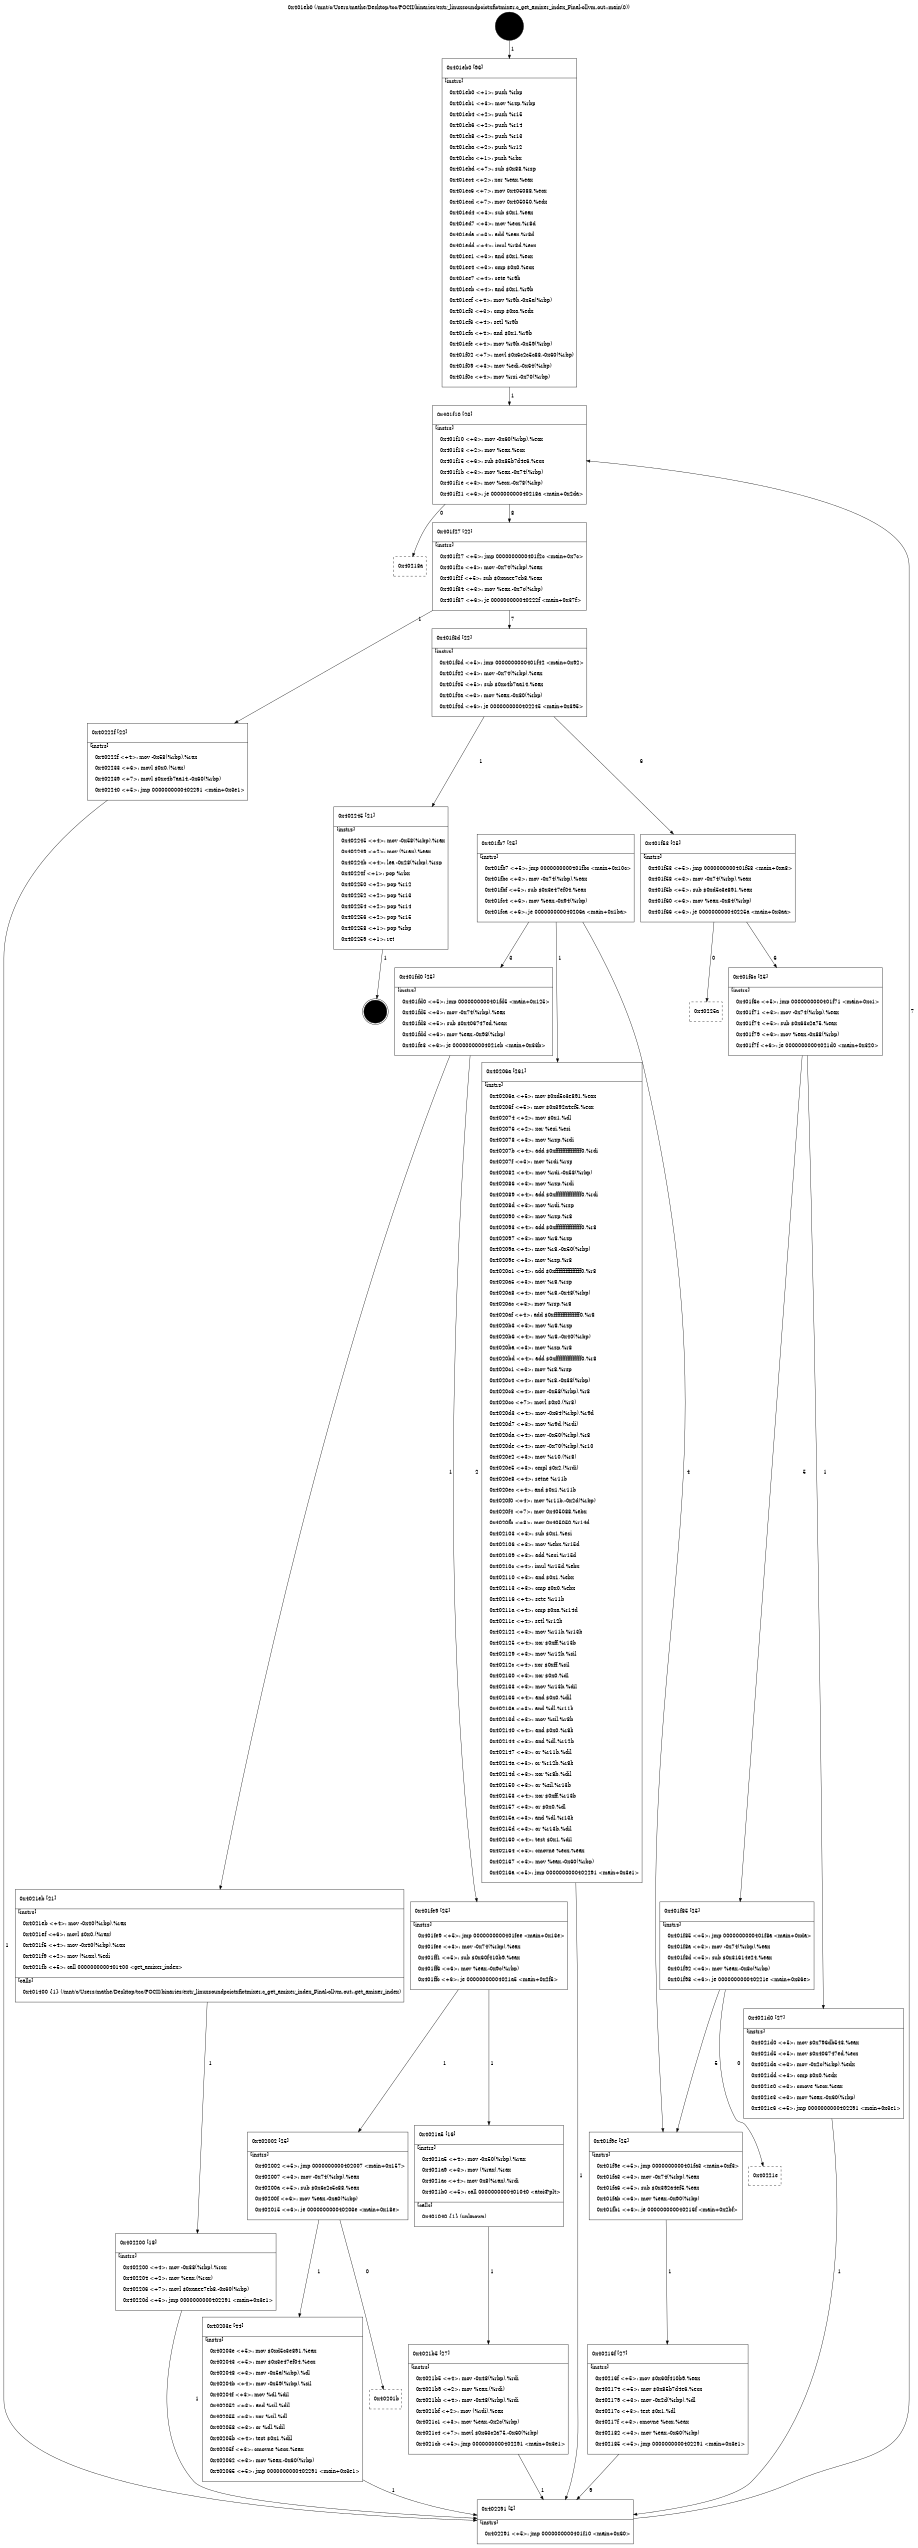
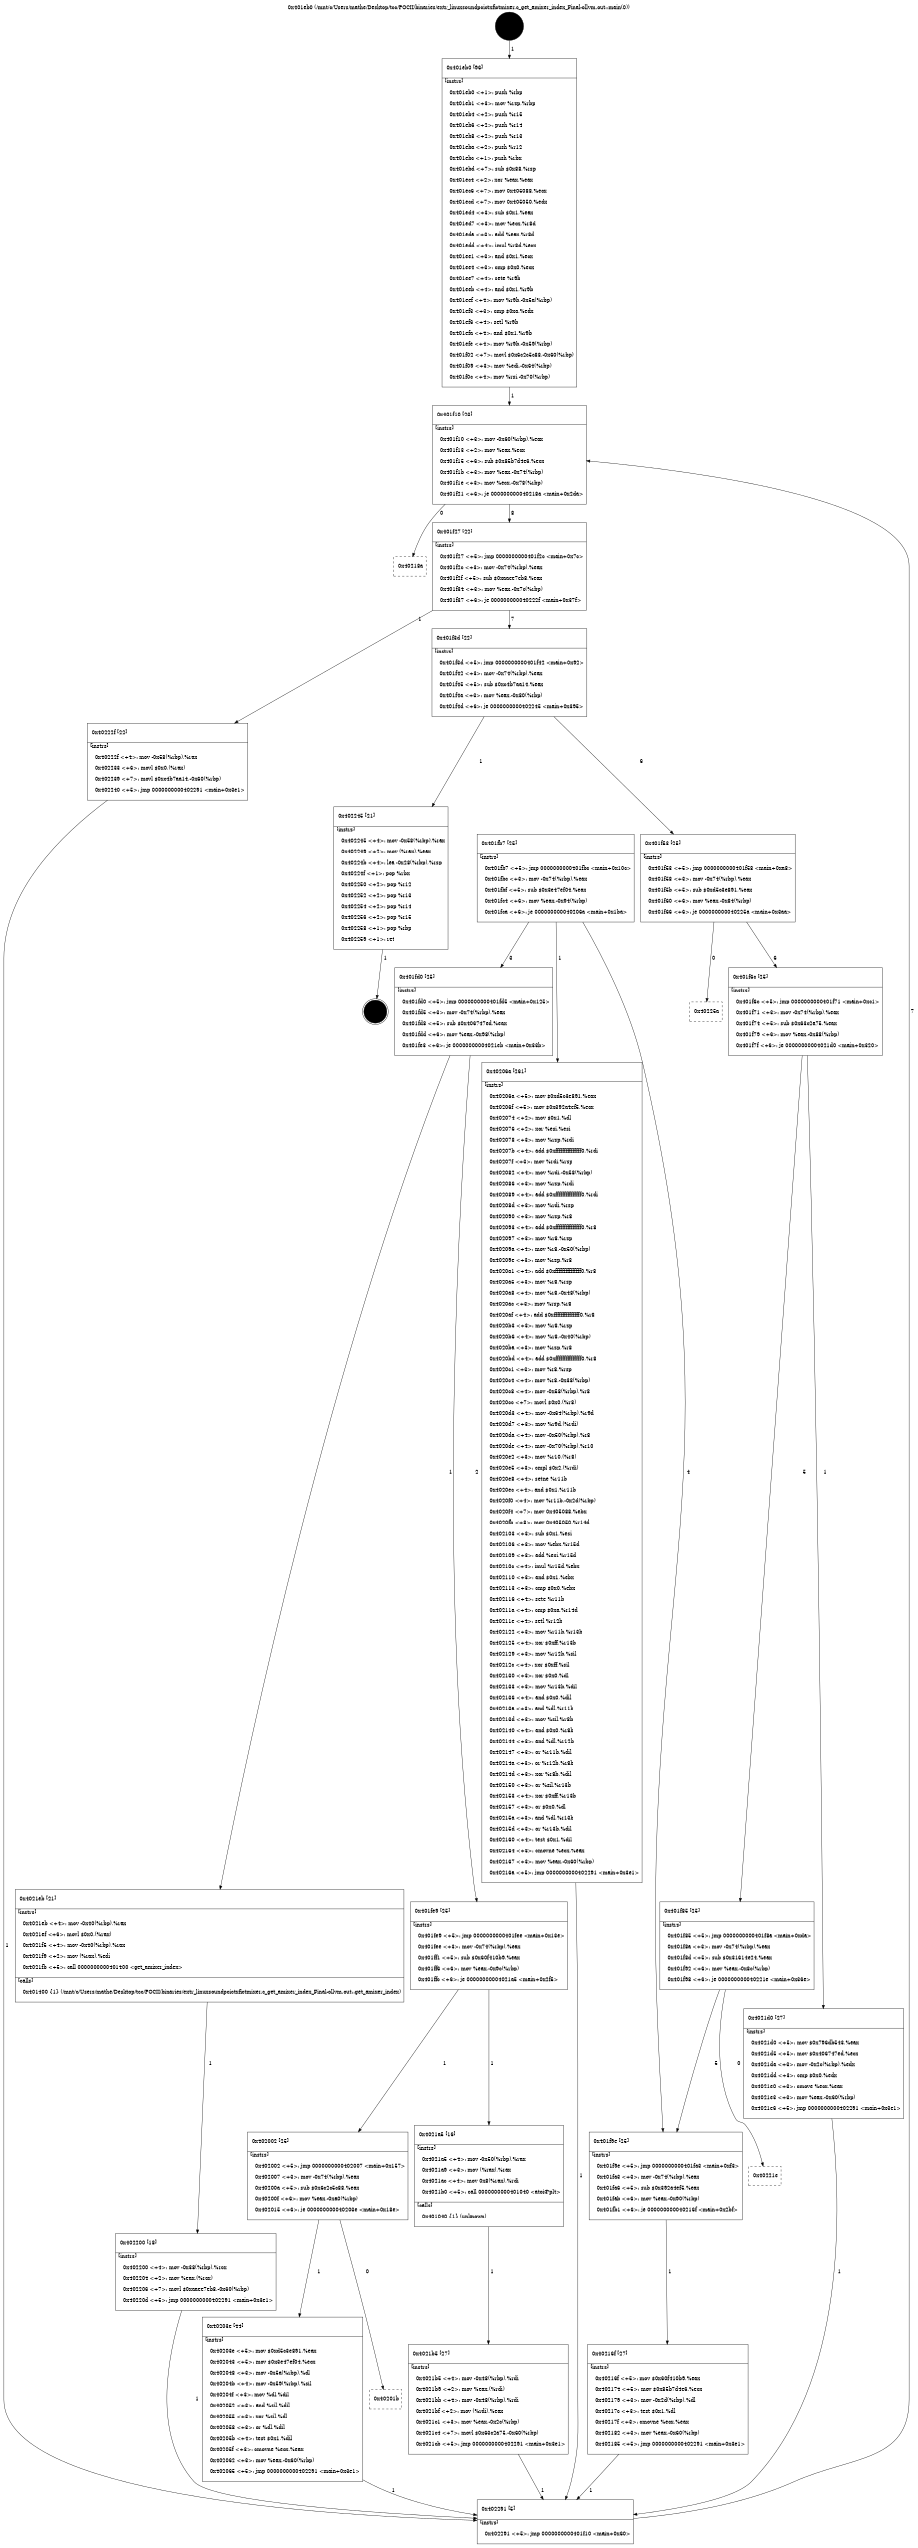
(590, 2491) -> (590, 2491)
